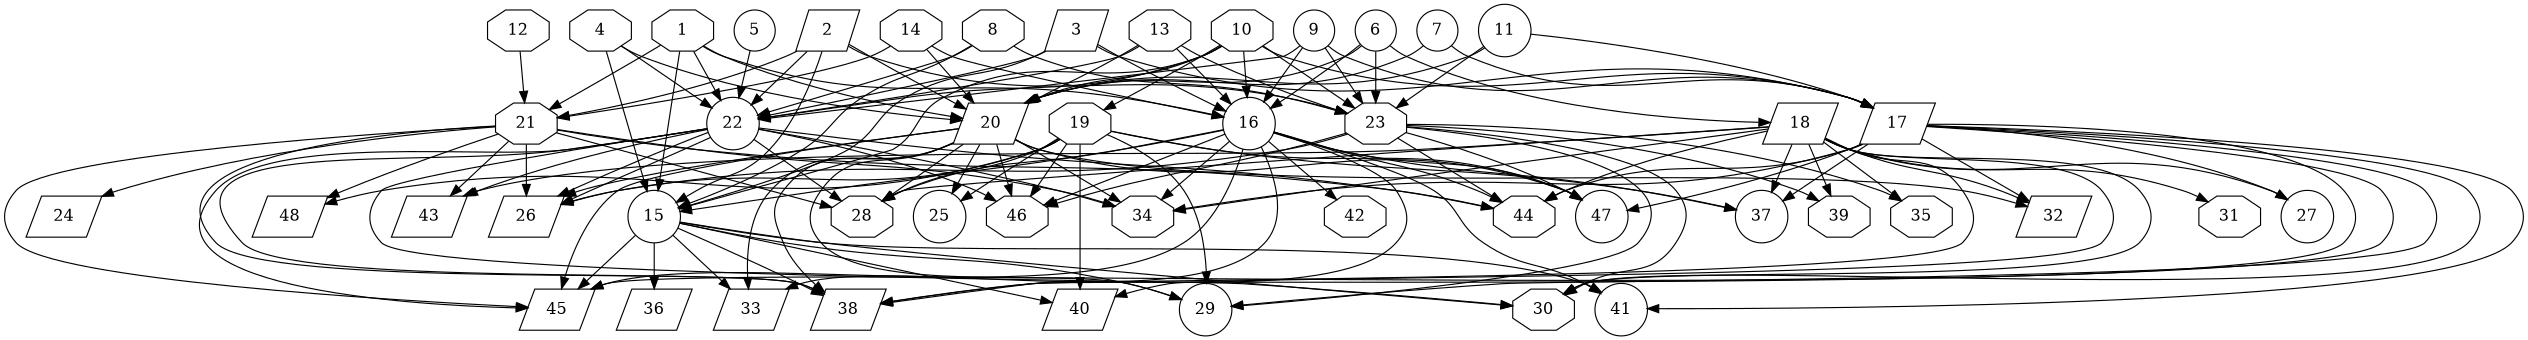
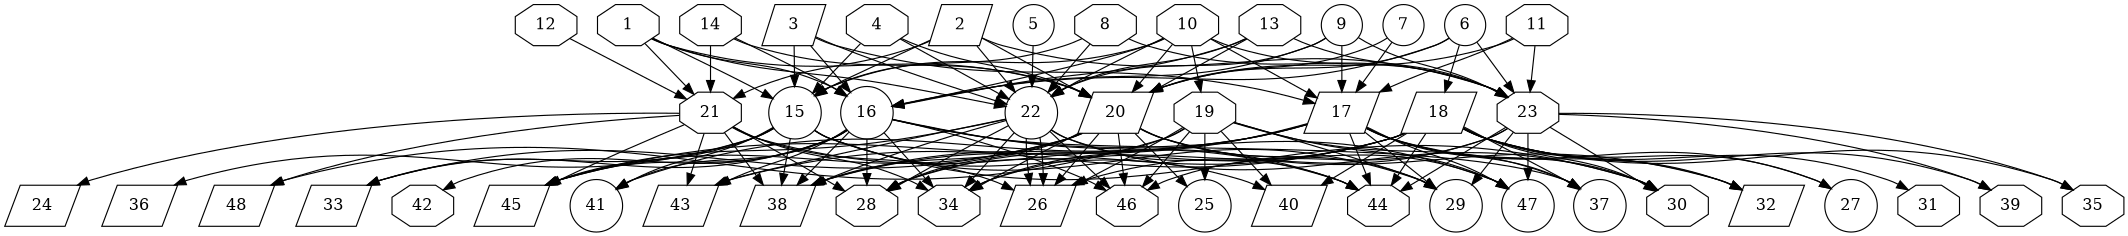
(1505, 31) -> (1537, 25)
(958, 173) -> (789, 158)
